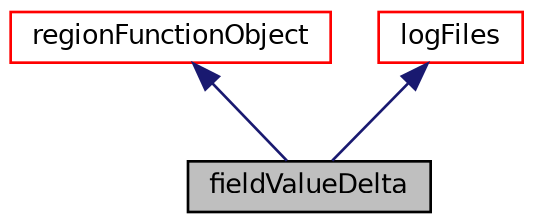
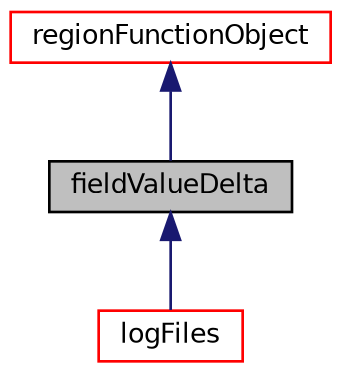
(370, 122) -> (171, 275)
